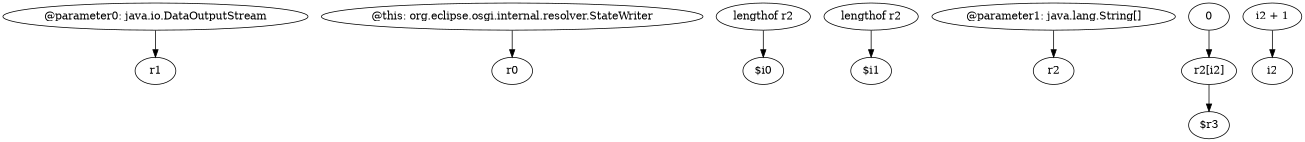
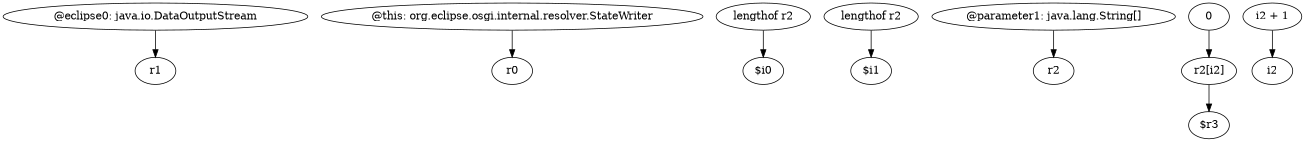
(155, 17) -> (155, 17)
